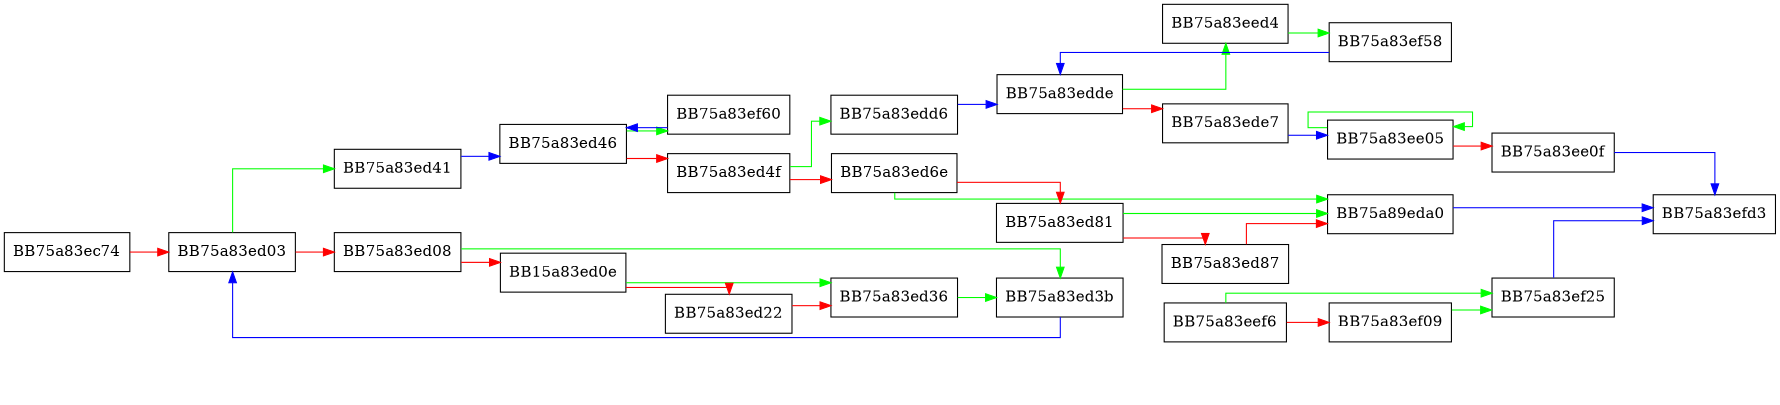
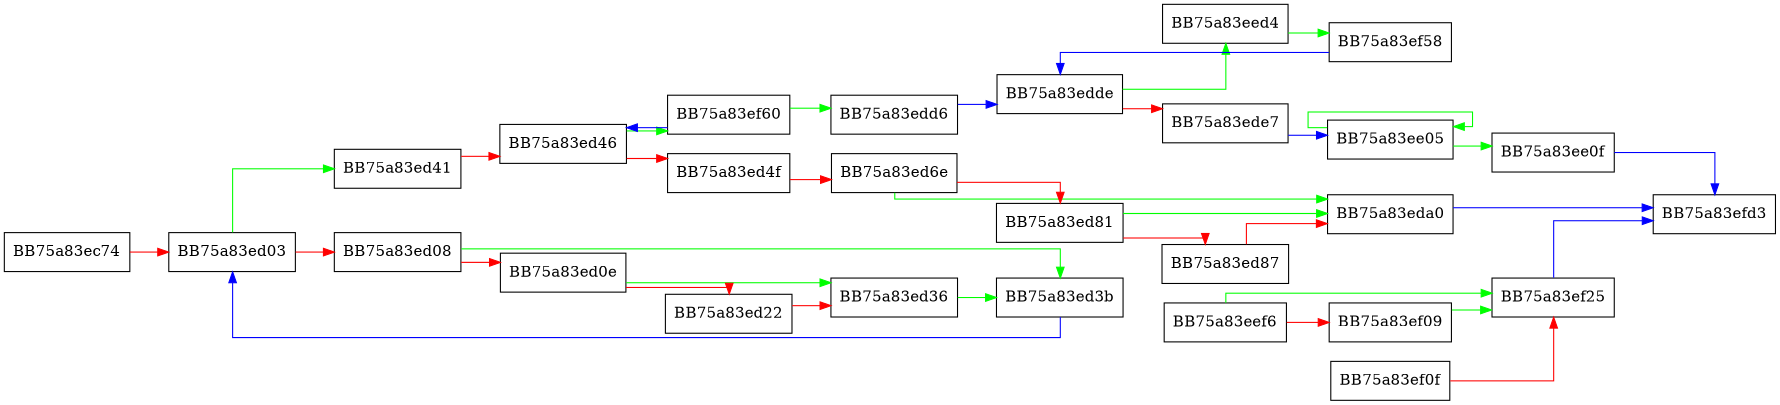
(1467, 146) -> (1467, 146)
(811, 150) -> (805, 108)
(475, 156) -> (475, 156)
(1390, 214) -> (1390, 214)
(563, 273) -> (563, 273)
none -> (1390, 381)
